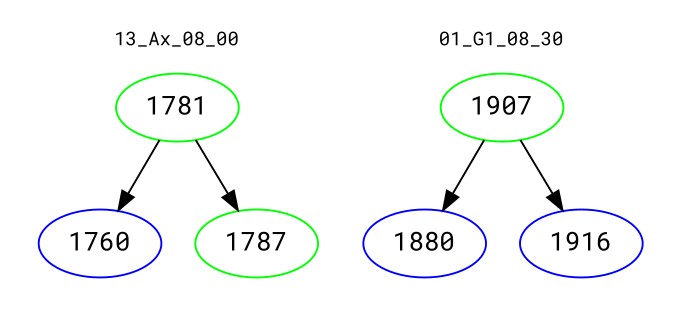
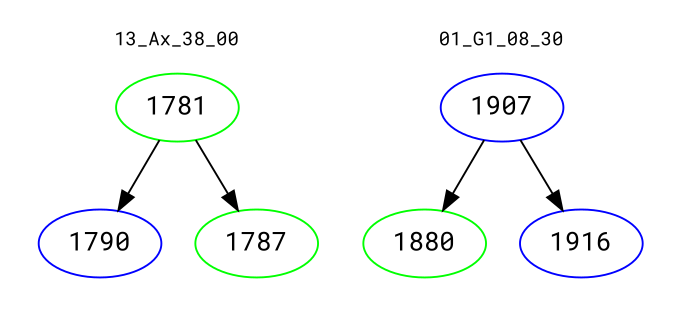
(177, 41) -> (177, 41)
(502, 108) -> (502, 108)
(100, 243) -> (100, 243)
(425, 243) -> (425, 243)
